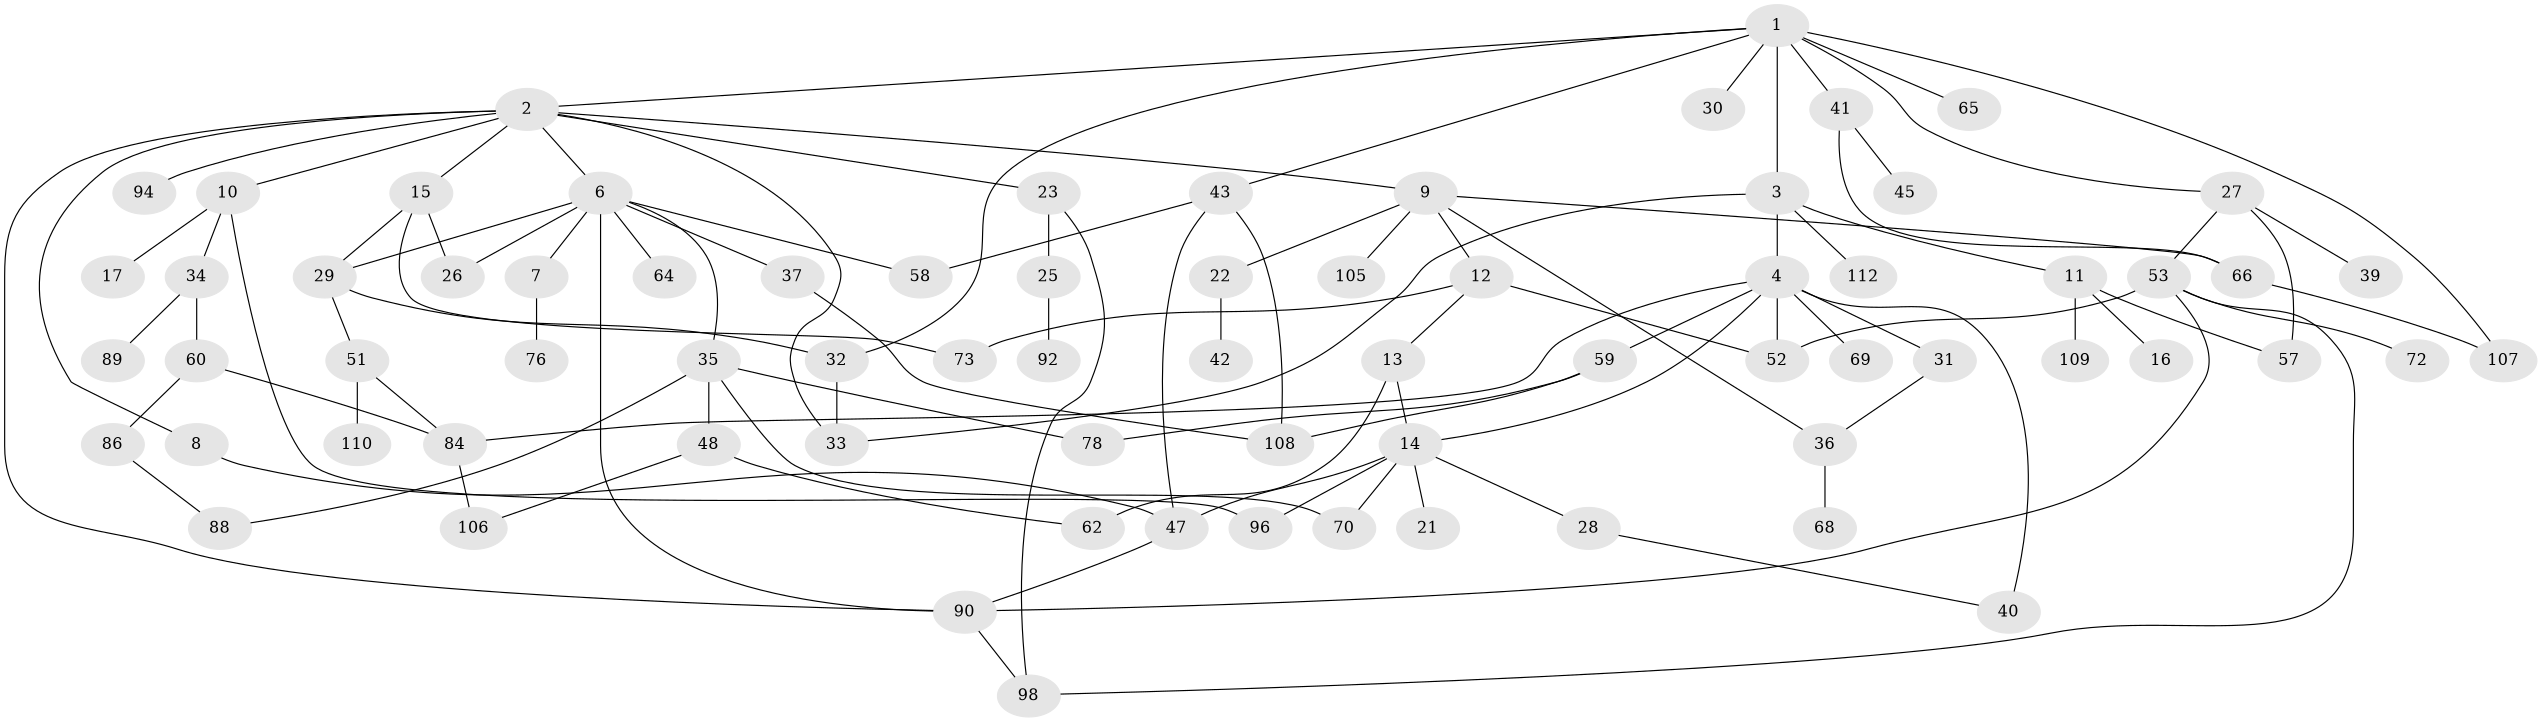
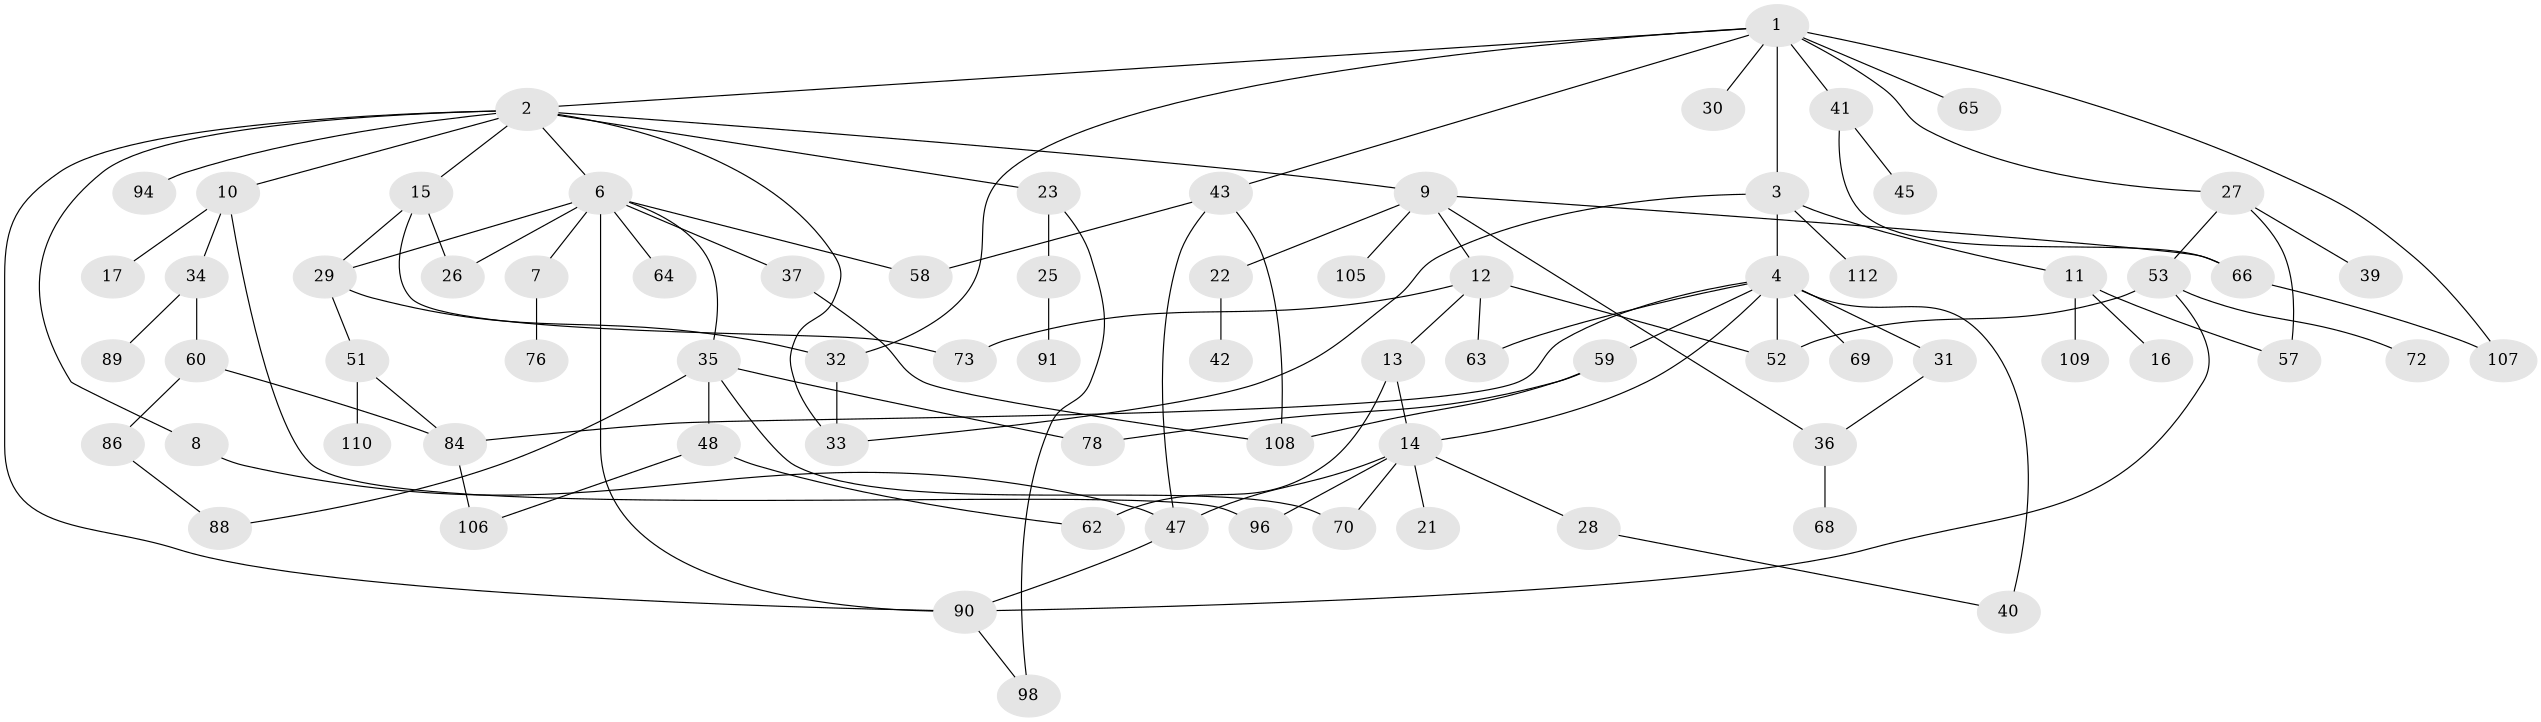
(1049, 361) -> (1049, 361)
none -> (1477, 361)
(1913, 651) -> none
